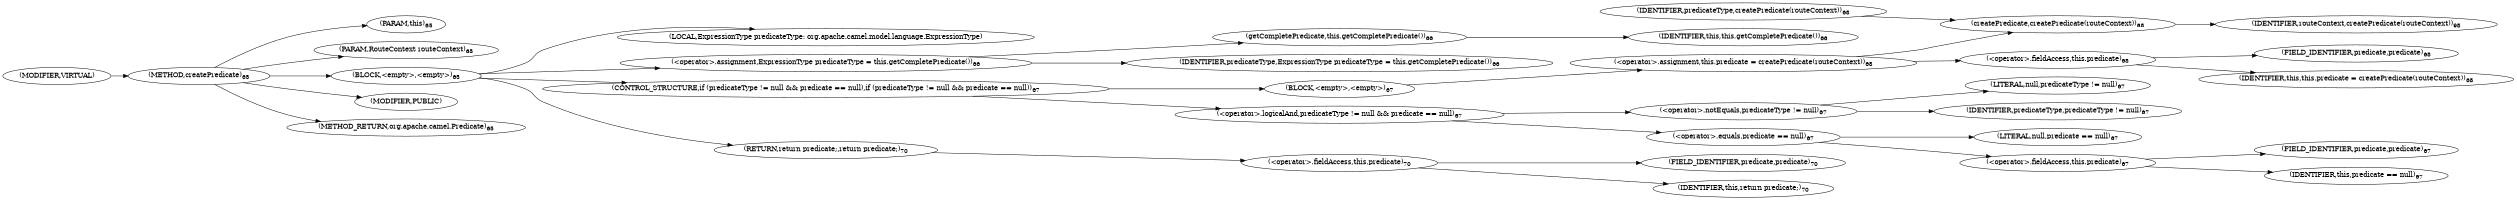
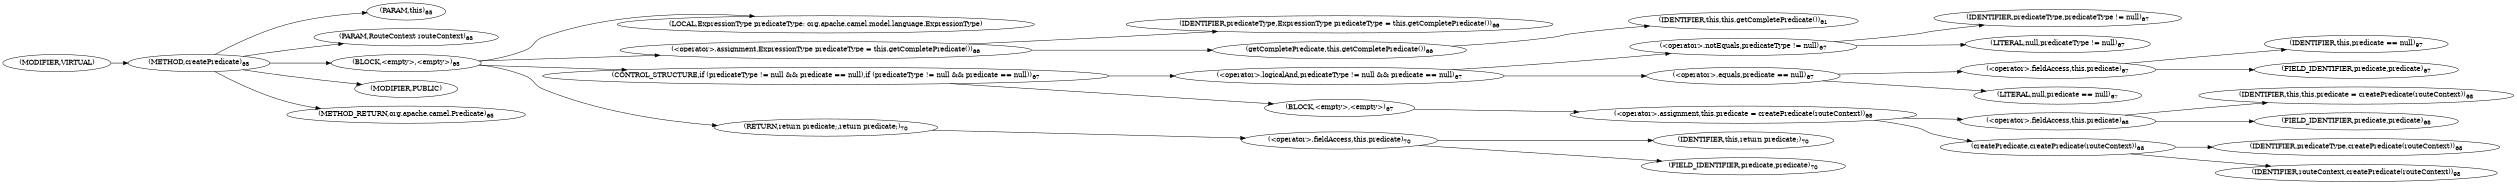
(1906, 18) -> (2192, 147)
(1824, 37) -> (1824, 20)
(2419, 175) -> (2419, 43)
